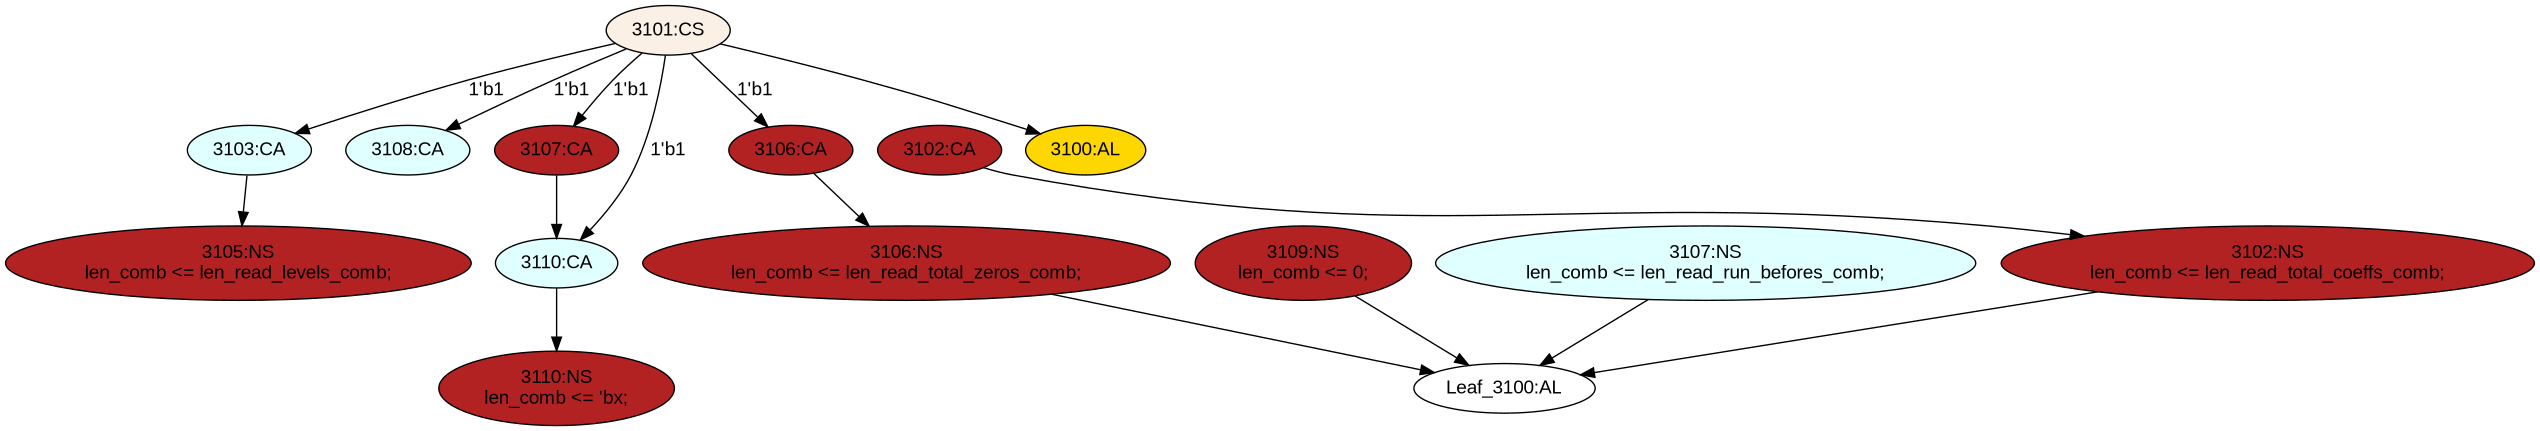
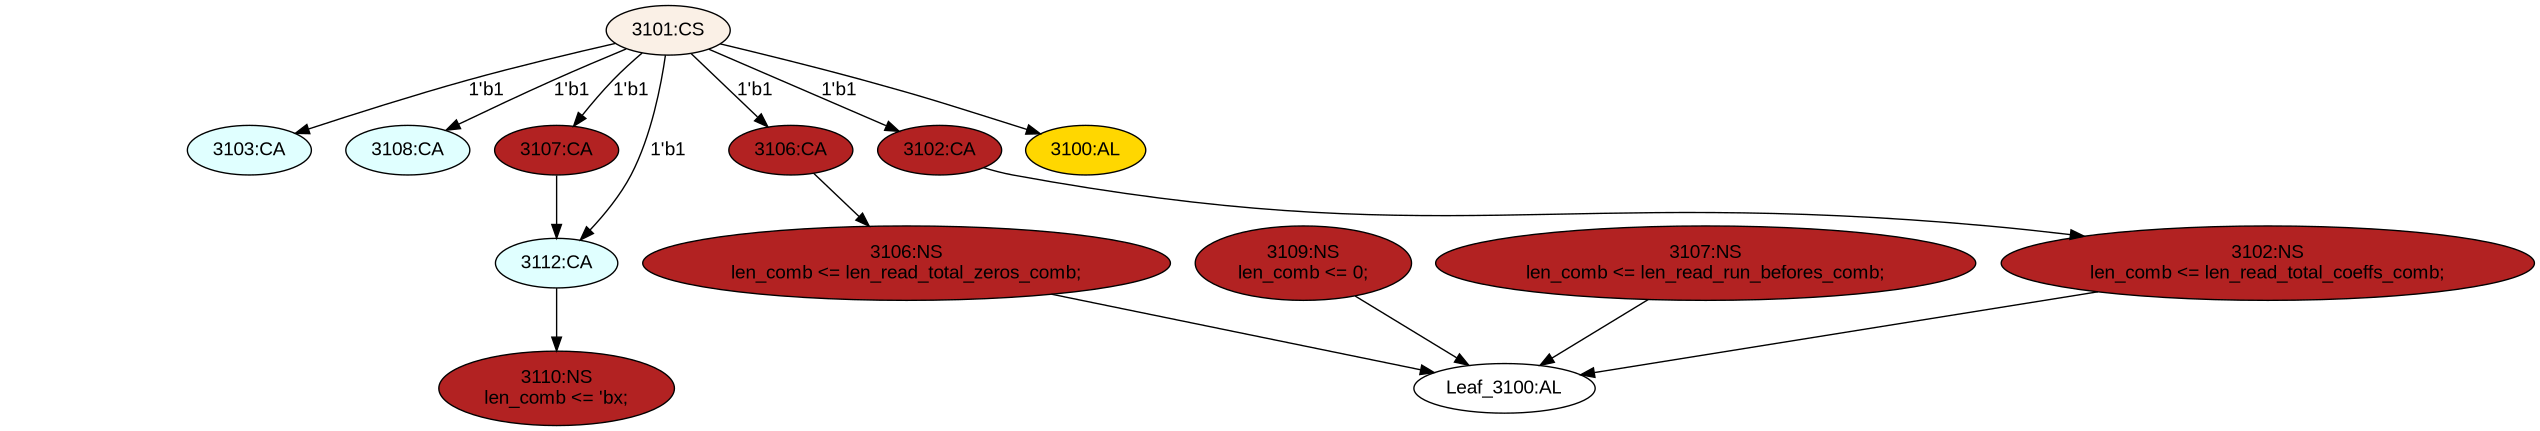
none -> (797, 87)
(238, 263) -> none
(557, 263) -> (557, 263)
(1706, 263) -> (1706, 263)
